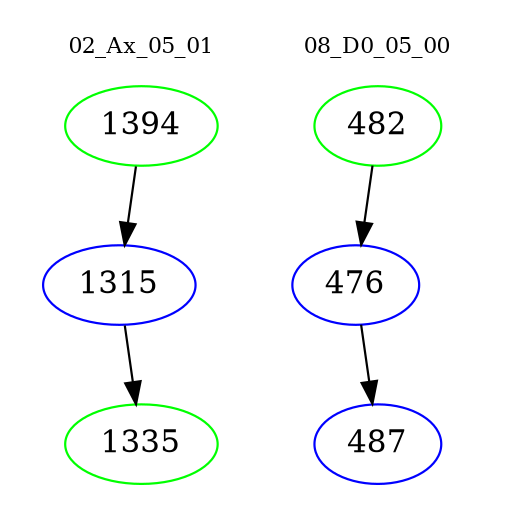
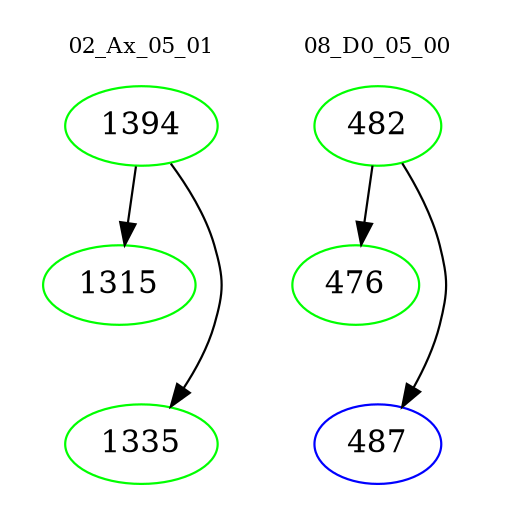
(119, 285) -> (119, 285)
(356, 285) -> (356, 285)
(365, 353) -> (445, 274)
(129, 354) -> (221, 274)
